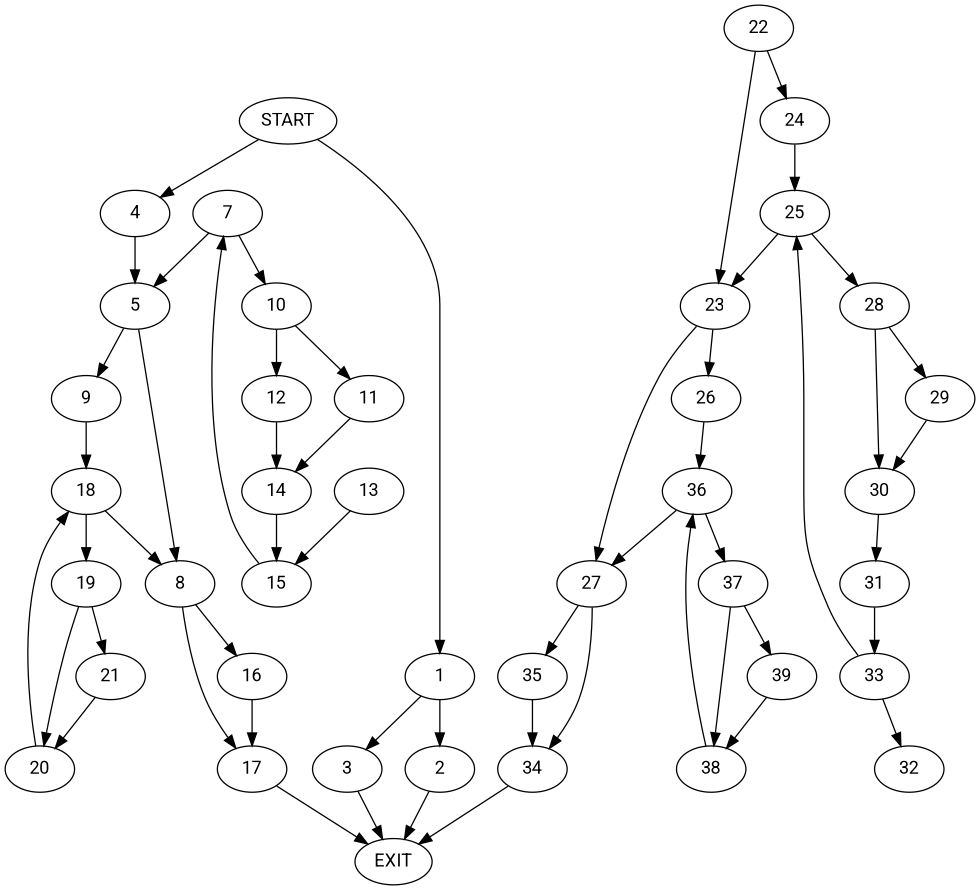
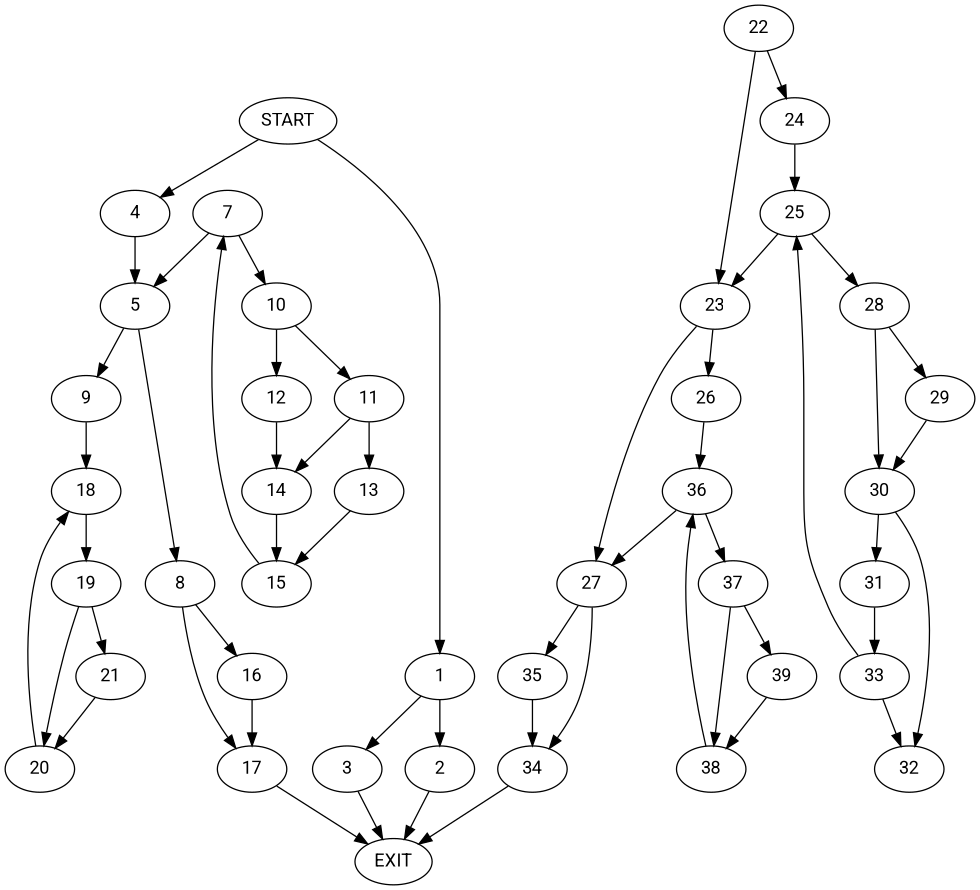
none -> (369, 439)
(128, 533) -> none
none -> (929, 619)
